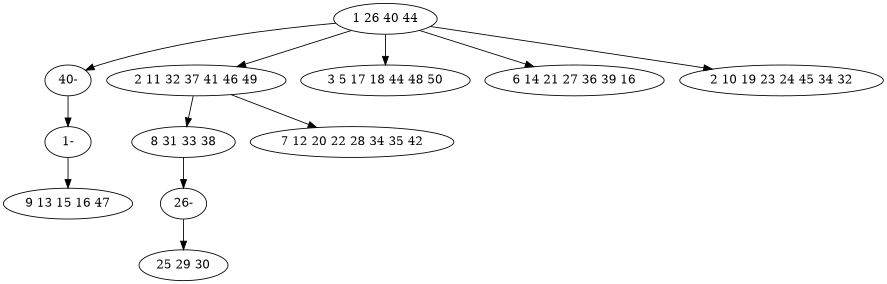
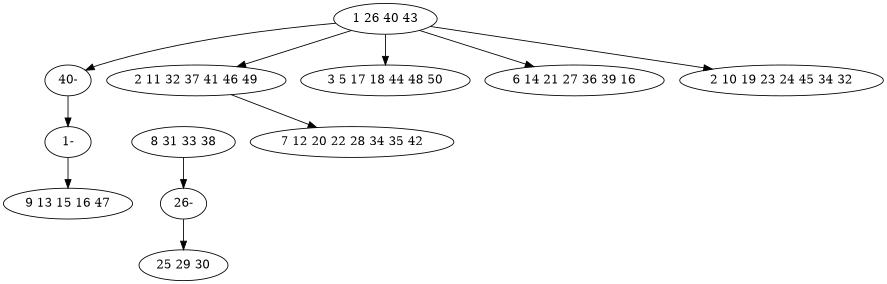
(385, 19) -> (385, 19)
(191, 107) -> none
